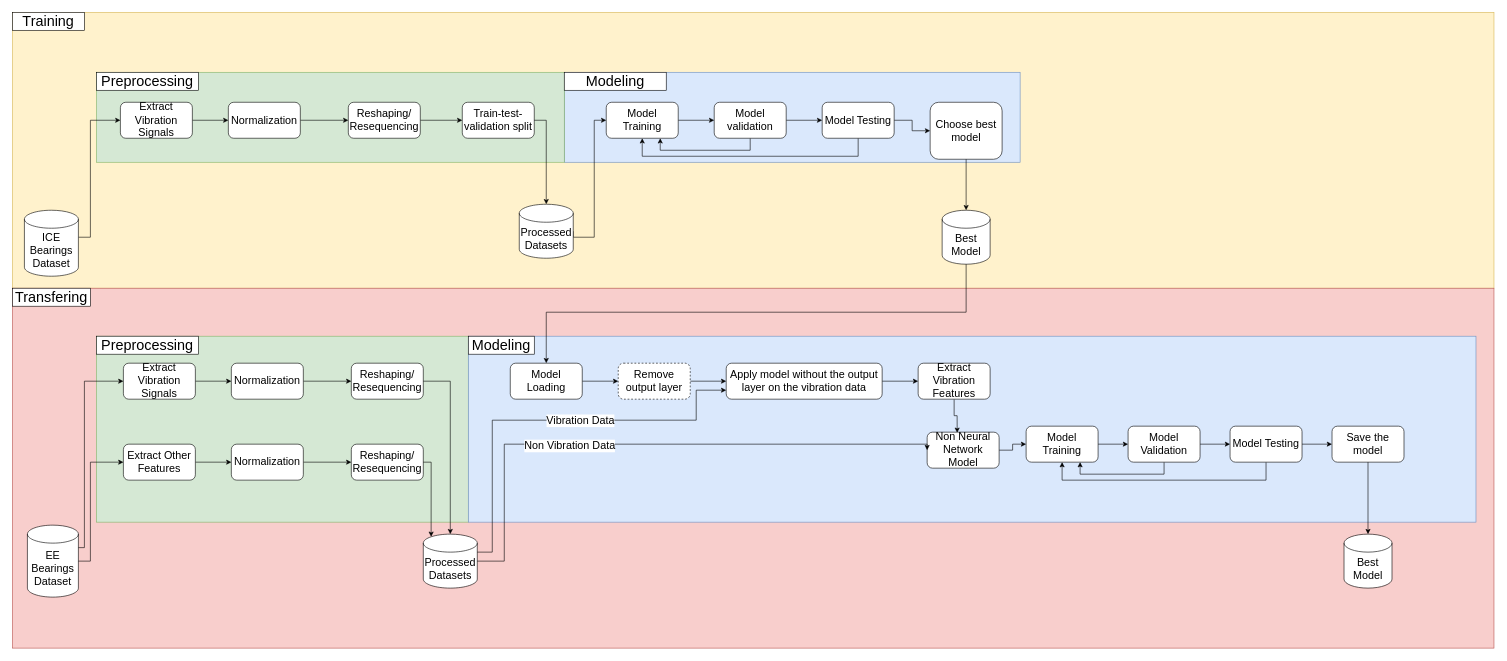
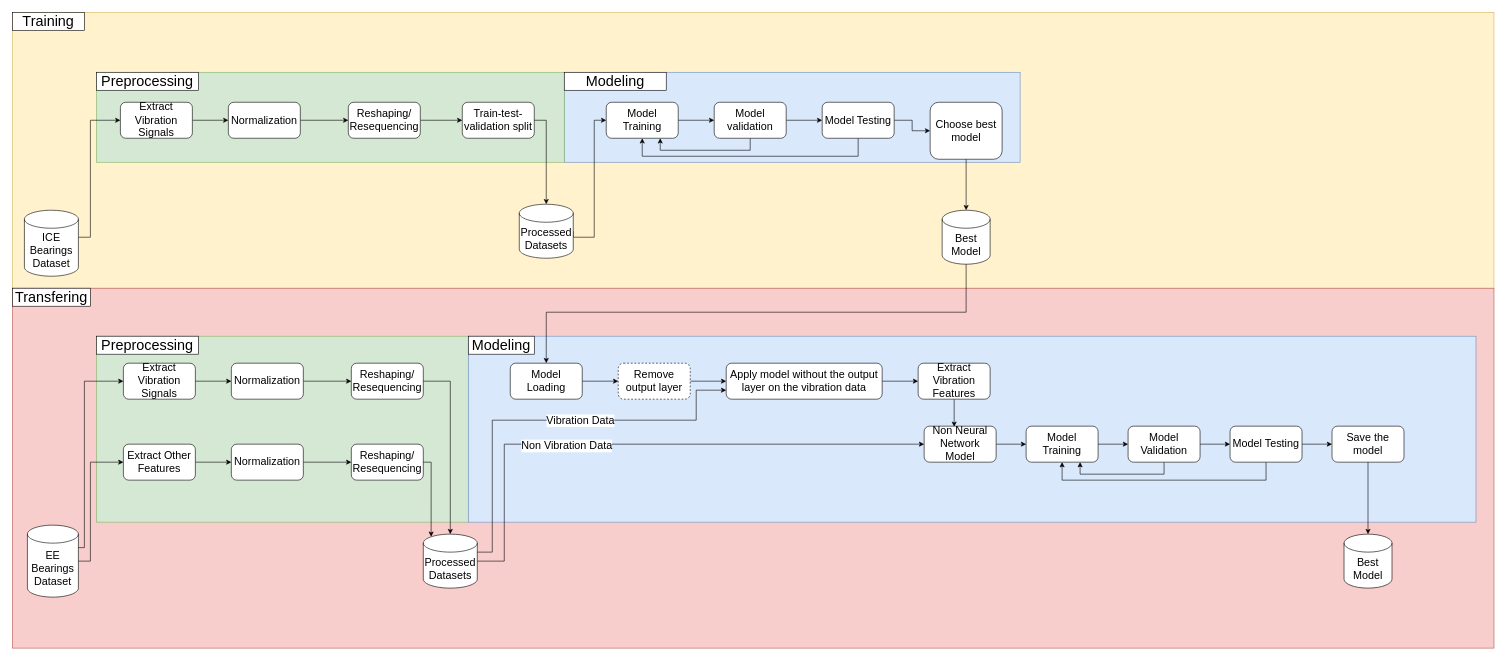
(963, 450) -> (960, 444)
